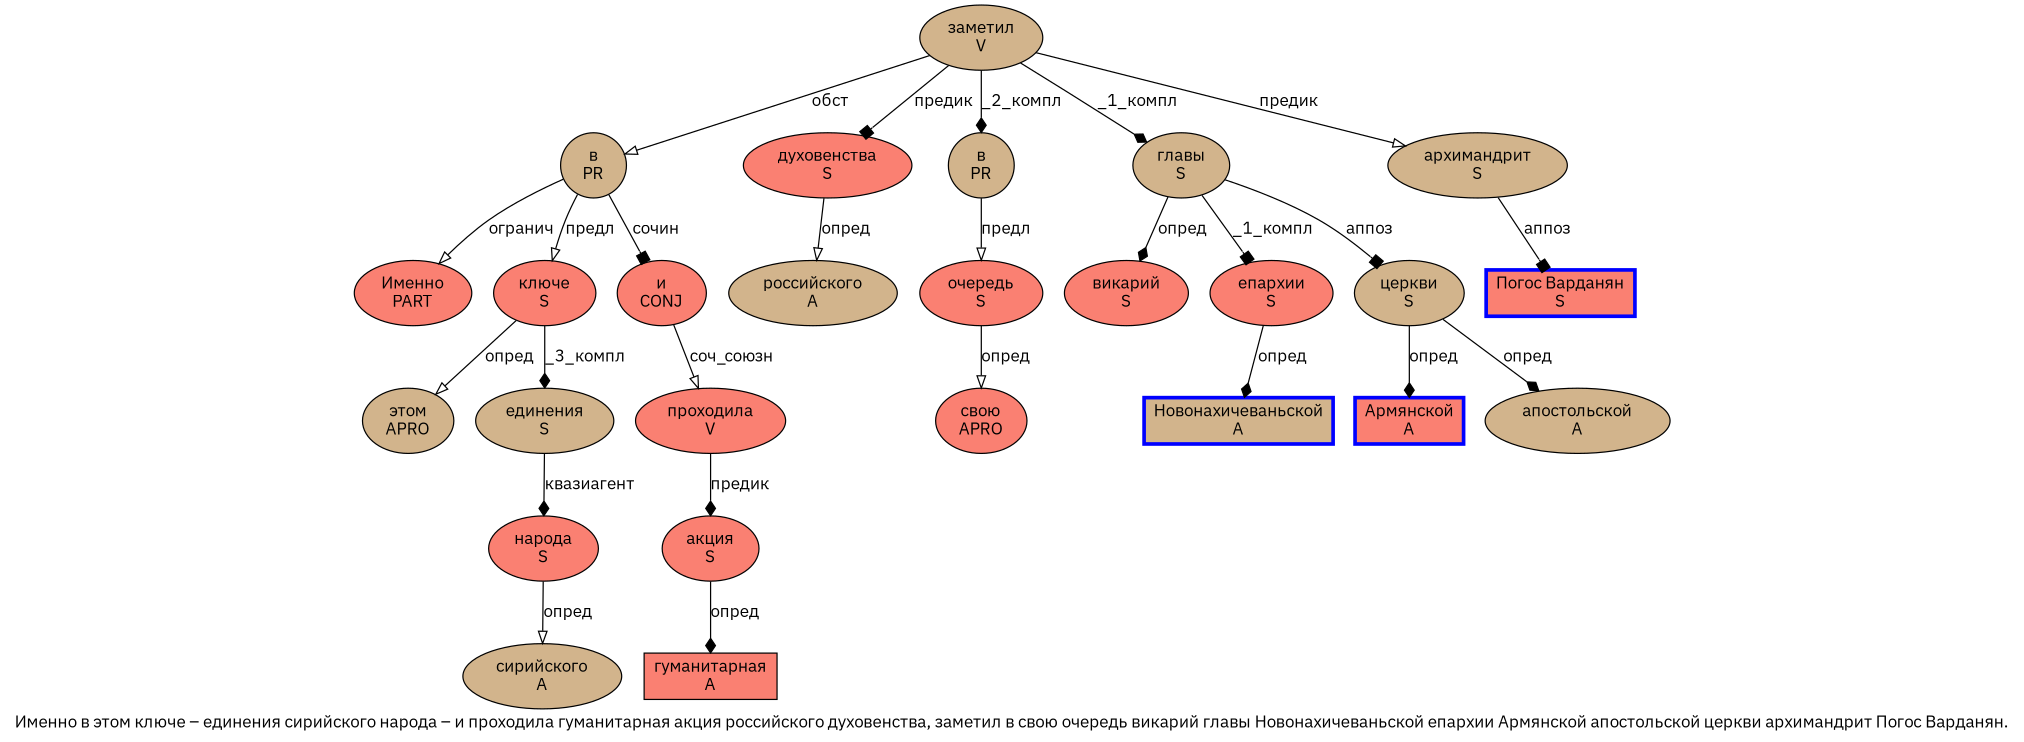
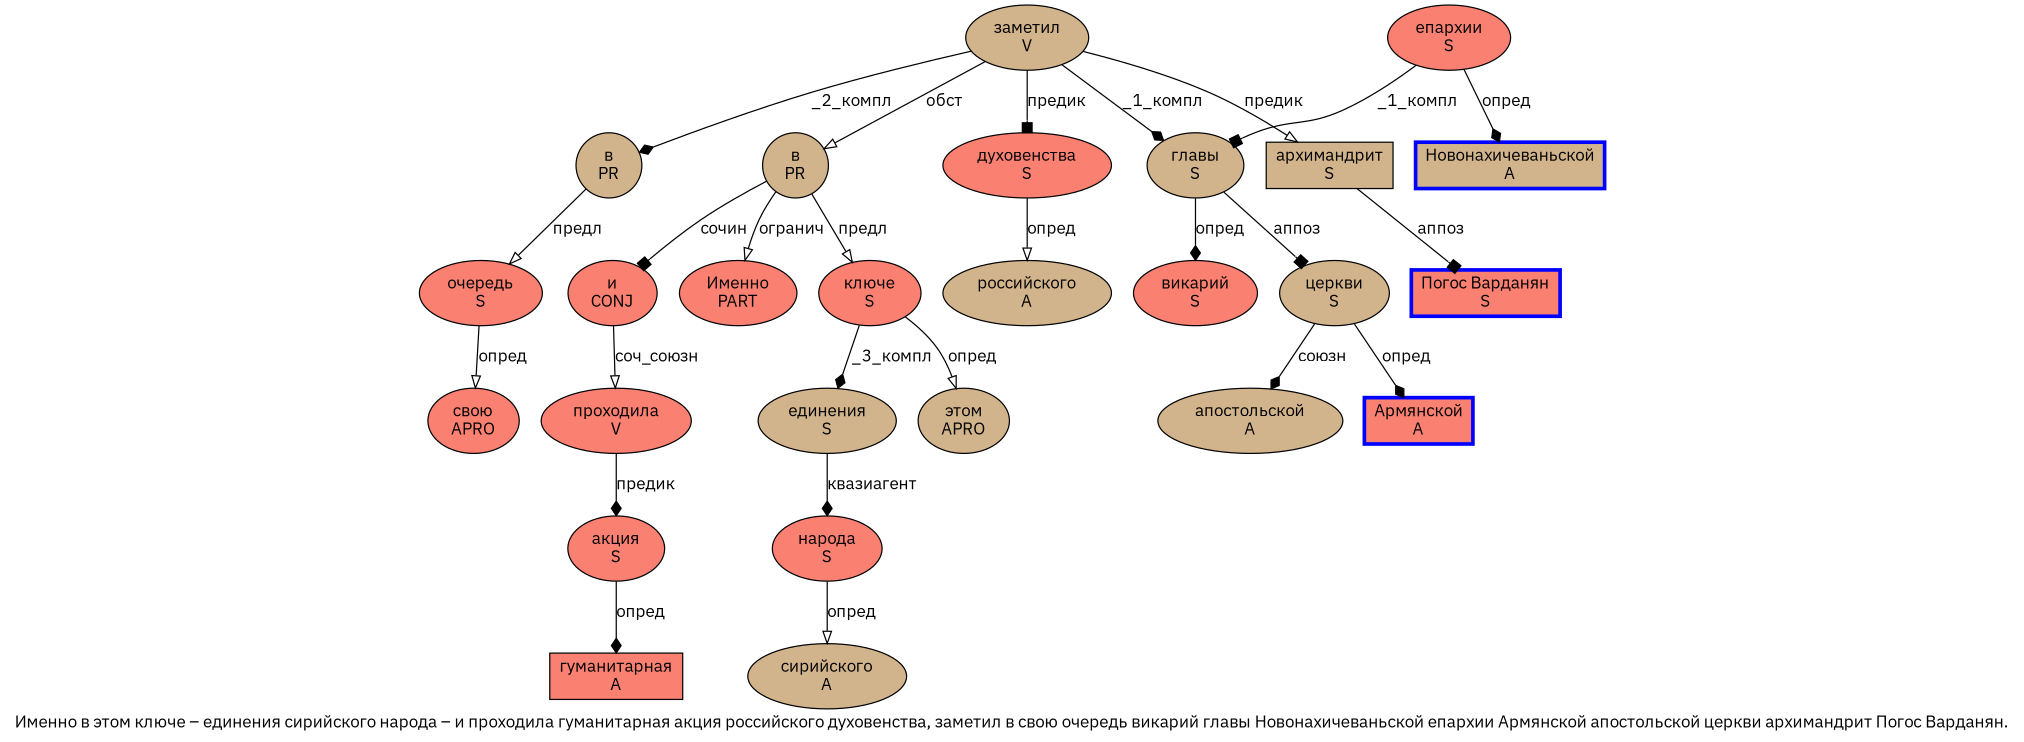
(1478, 165) -> (1330, 165)
(1222, 223) -> (1334, 114)
(1528, 357) -> (1322, 357)
